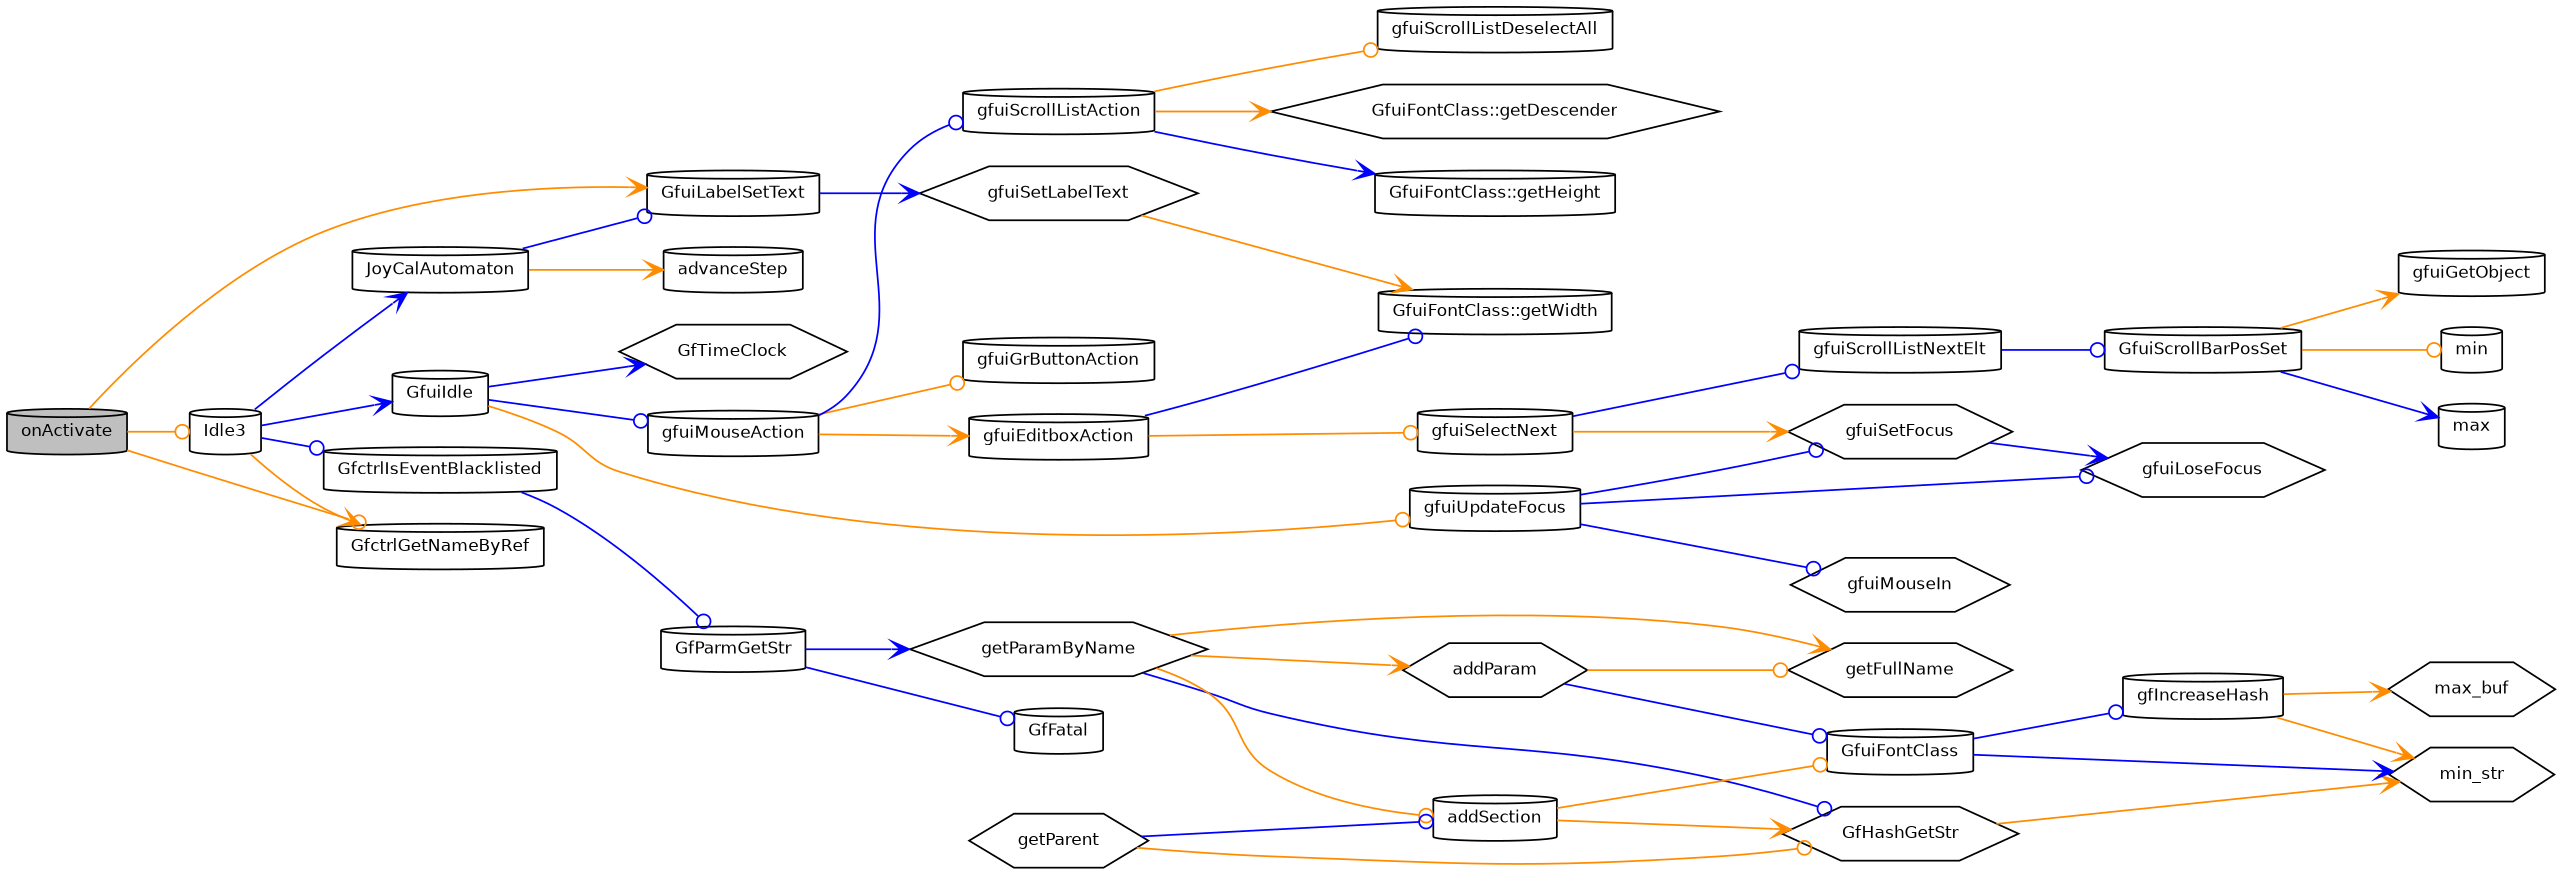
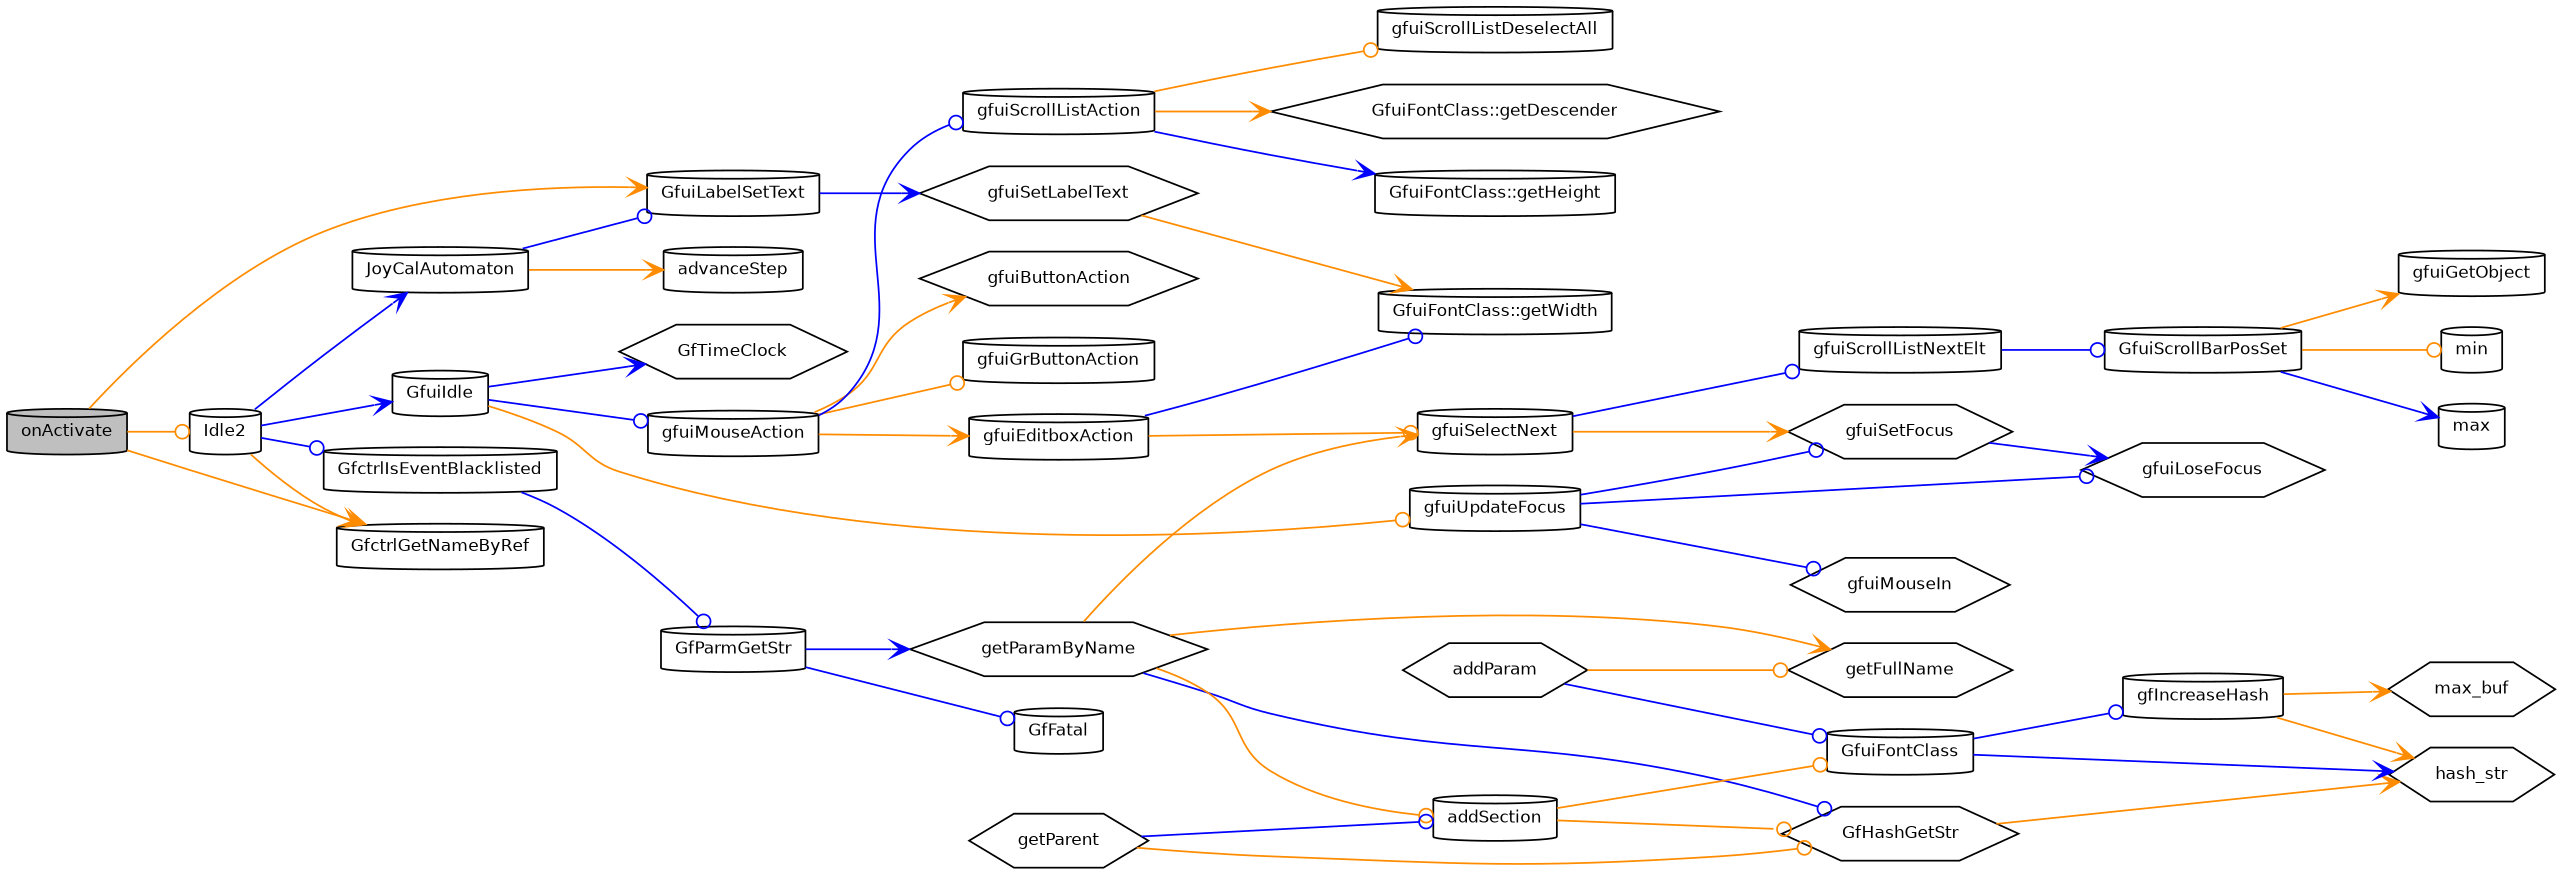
none -> (1059, 279)
(225, 432) -> (225, 432)
(238, 485) -> (238, 485)
(1291, 660) -> (1224, 497)
(2472, 775) -> (2472, 775)
(1665, 825) -> (1665, 825)
